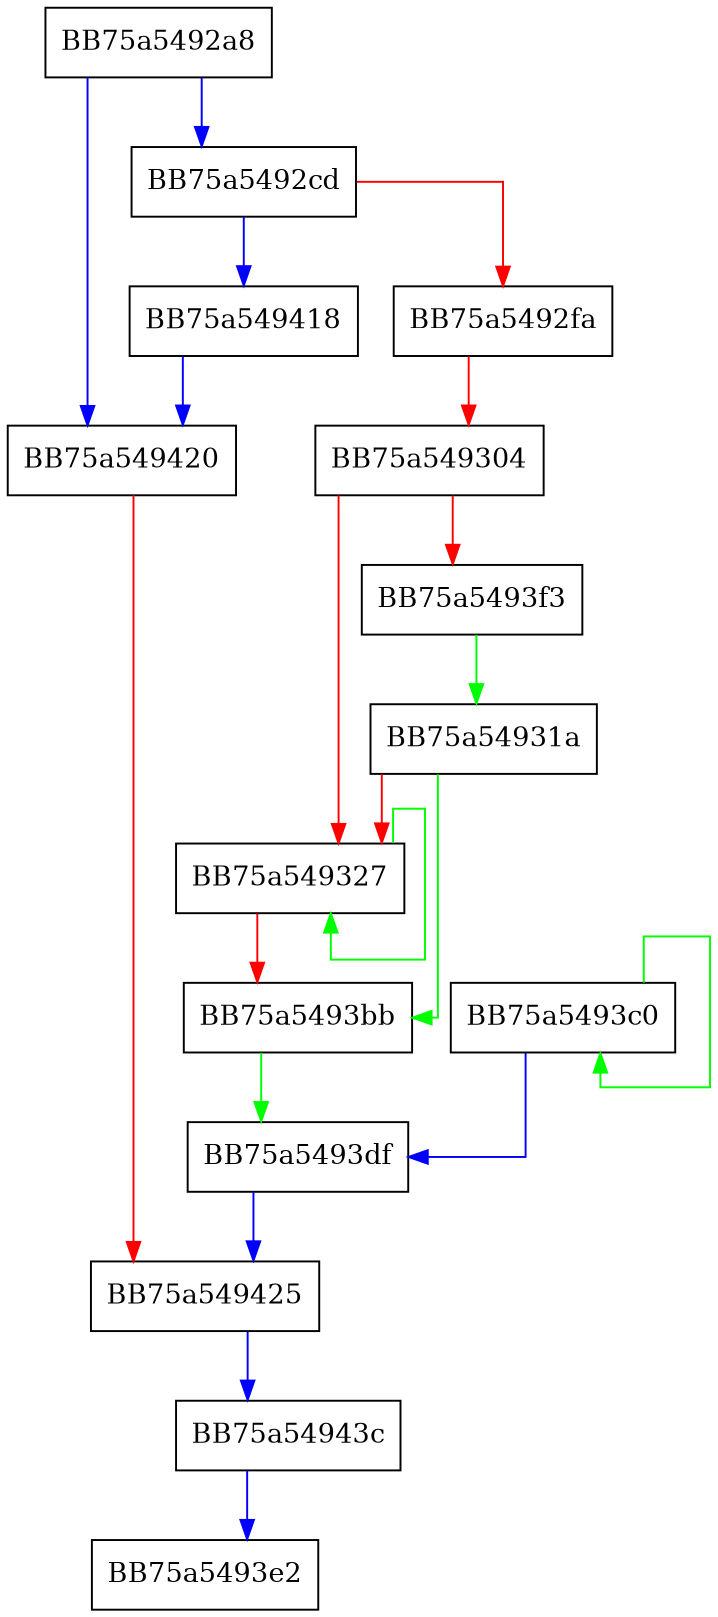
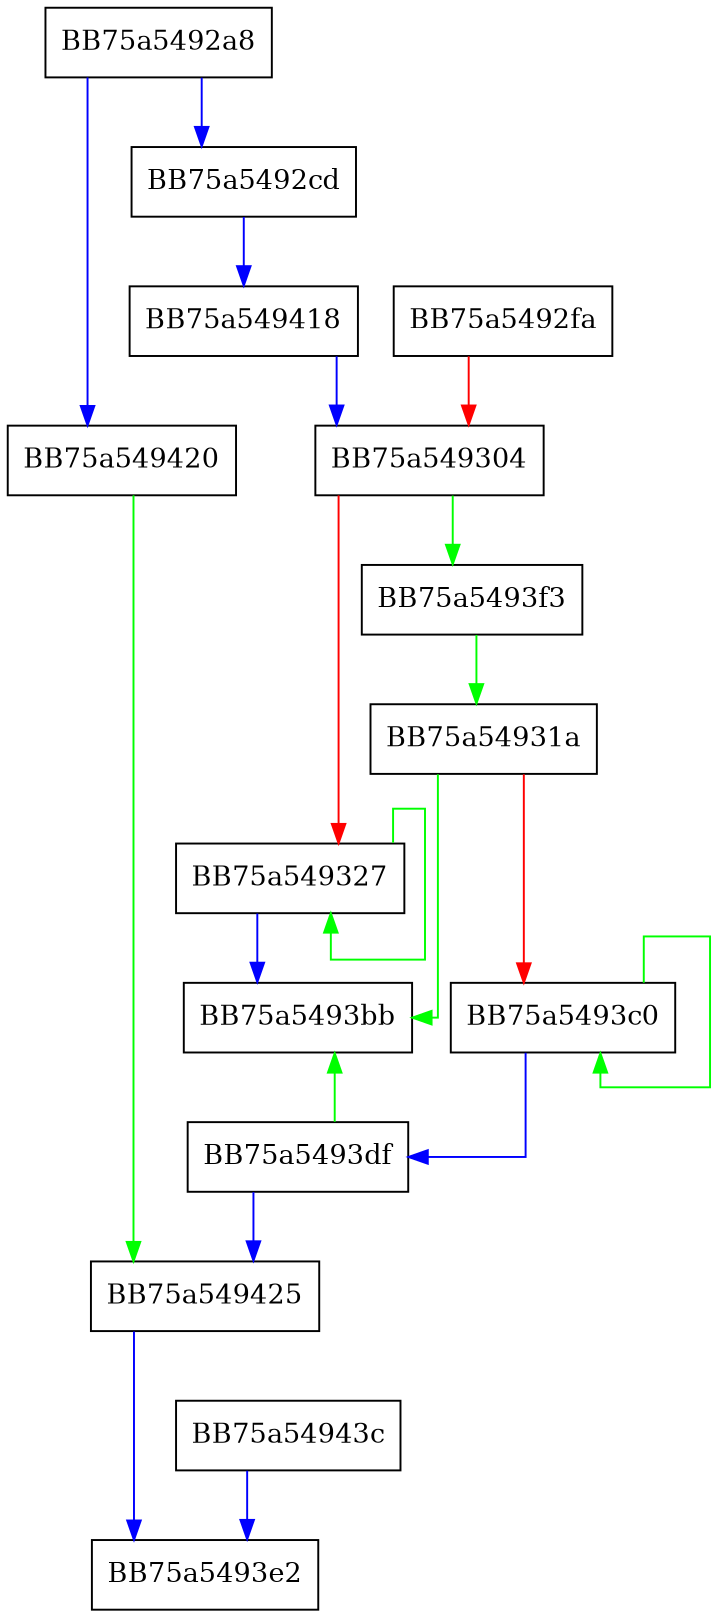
(472, 182) -> none
(183, 381) -> (337, 381)
(453, 520) -> (453, 520)
(382, 799) -> (524, 869)
(133, 869) -> (133, 869)
(257, 938) -> (257, 938)
(261, 1077) -> (335, 1097)
(248, 1356) -> (134, 1426)
